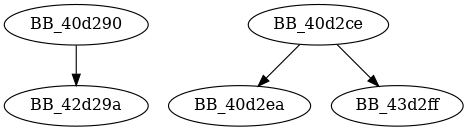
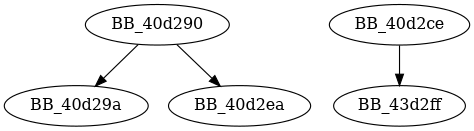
(283, 61) -> (194, 61)
(76, 106) -> (76, 106)
